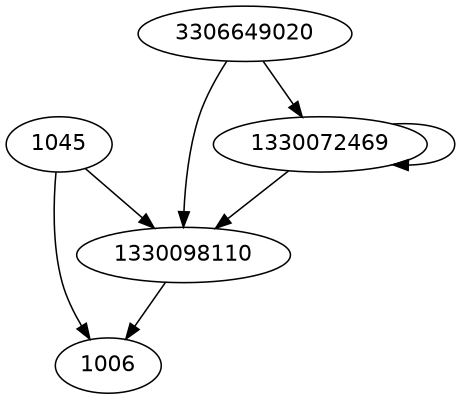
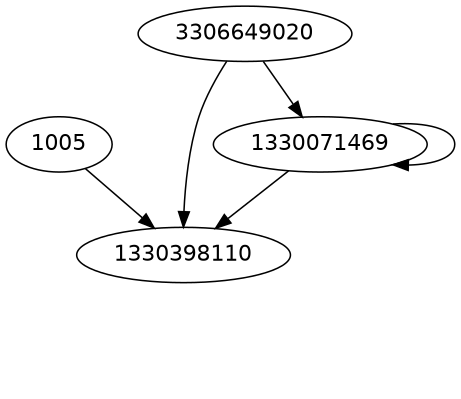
(59, 144) -> (59, 144)
(320, 144) -> (320, 144)
(184, 255) -> (184, 255)
(108, 366) -> none
